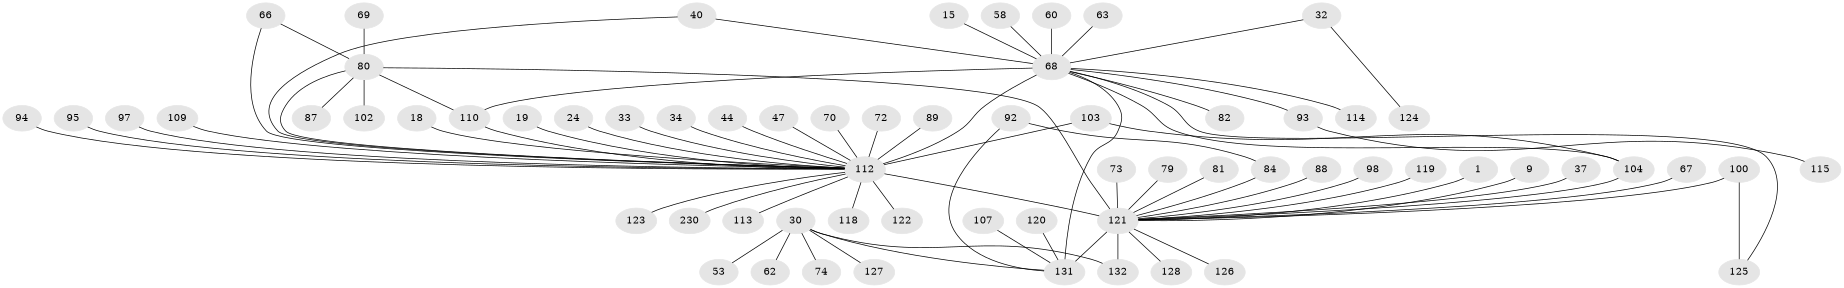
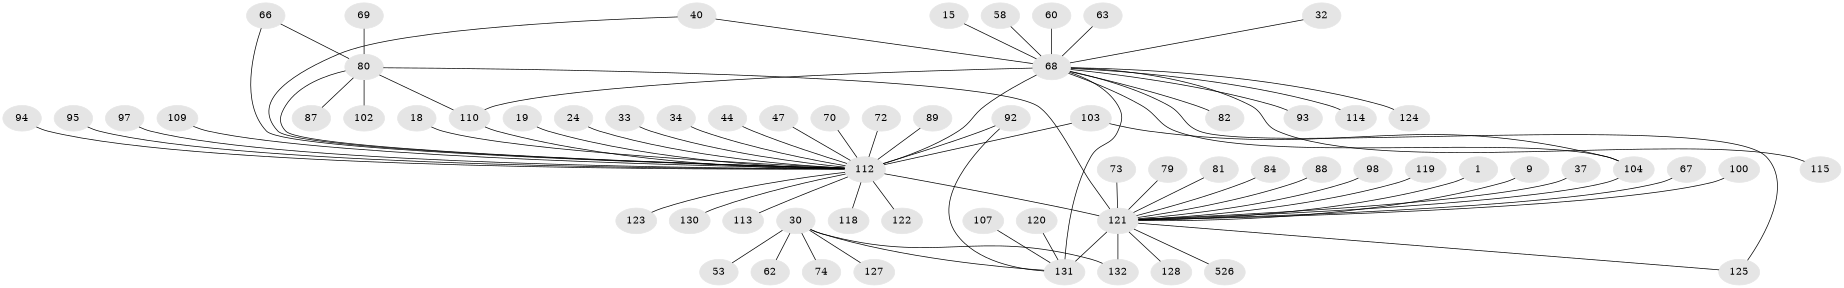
(1365, 67) -> (1234, 78)
(1143, 140) -> (945, 144)
(1573, 145) -> (1429, 152)
(690, 221) -> (690, 221)
(1739, 221) -> (1429, 247)
(1225, 272) -> (1225, 272)
